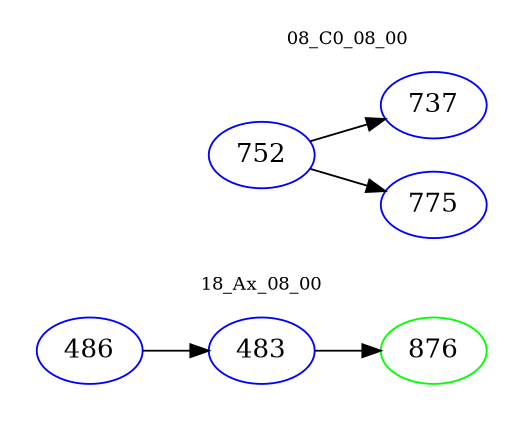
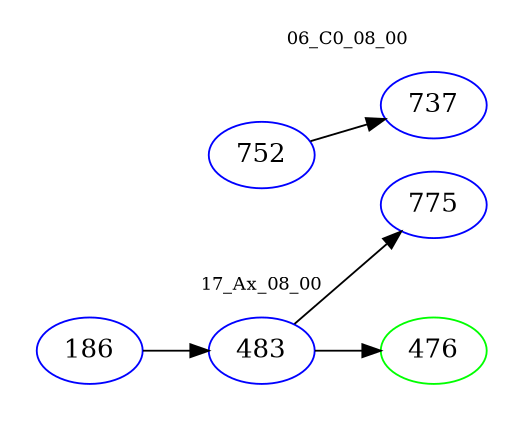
(348, 40) -> (348, 40)
(339, 177) -> (341, 284)
(262, 285) -> (262, 285)
(90, 351) -> (90, 351)
(434, 351) -> (434, 351)
